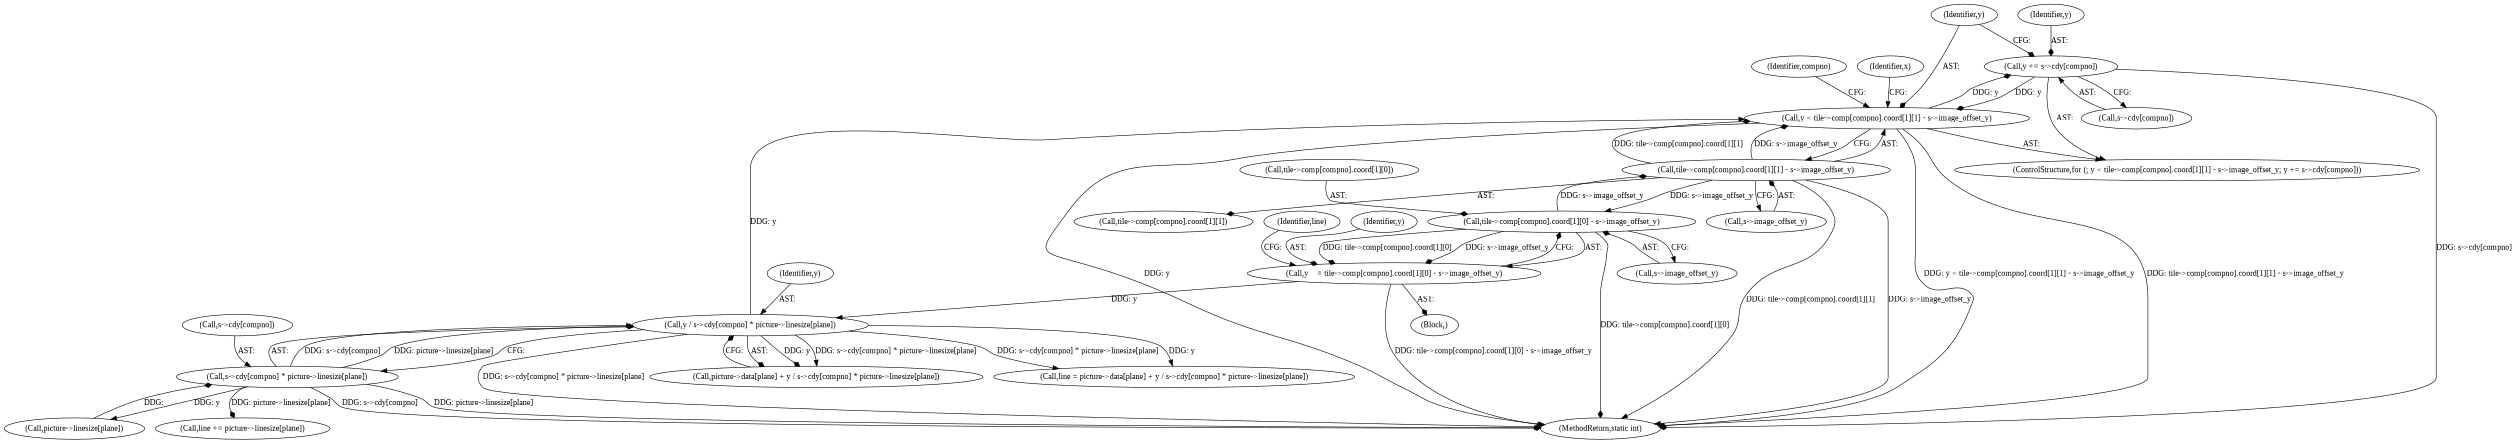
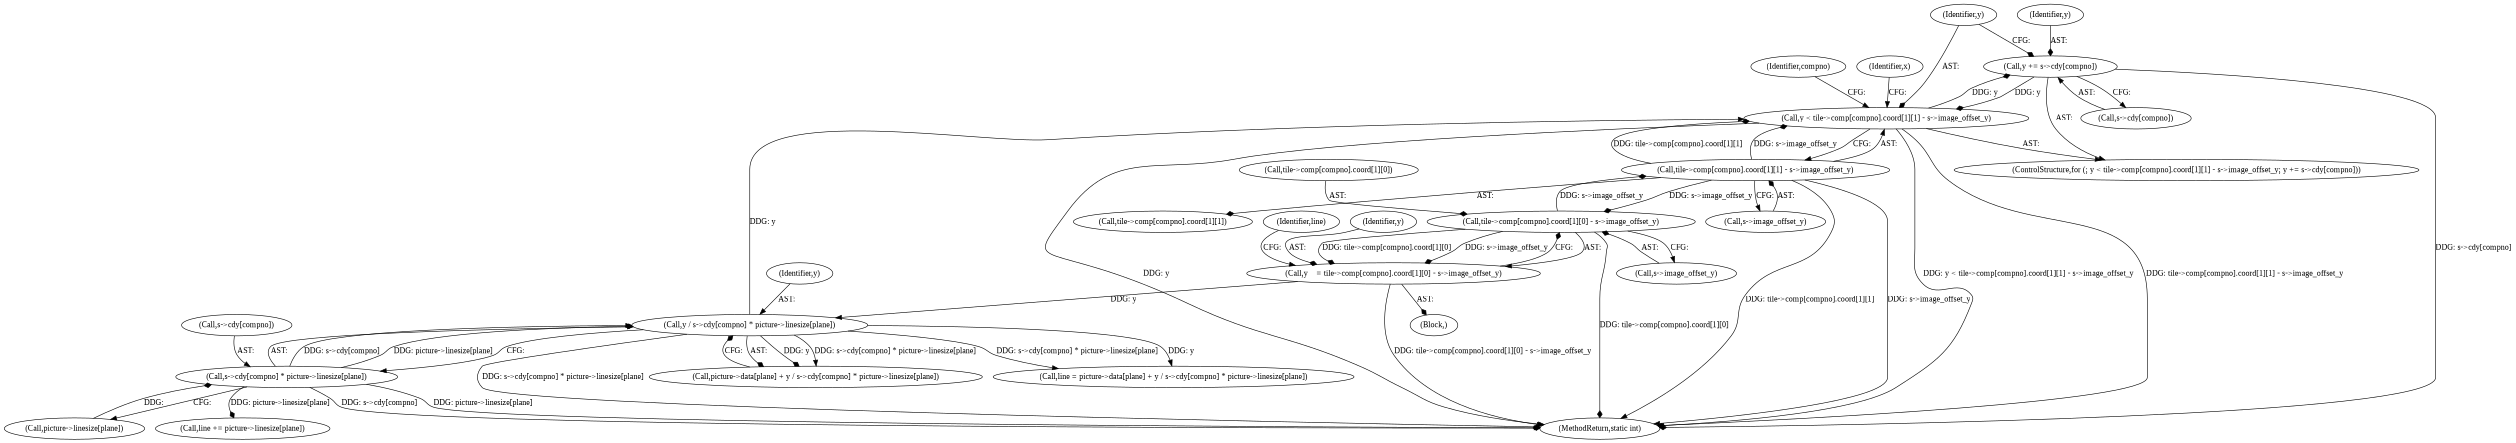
(1661, 195) -> (1661, 194)
(207, 403) -> (203, 403)
